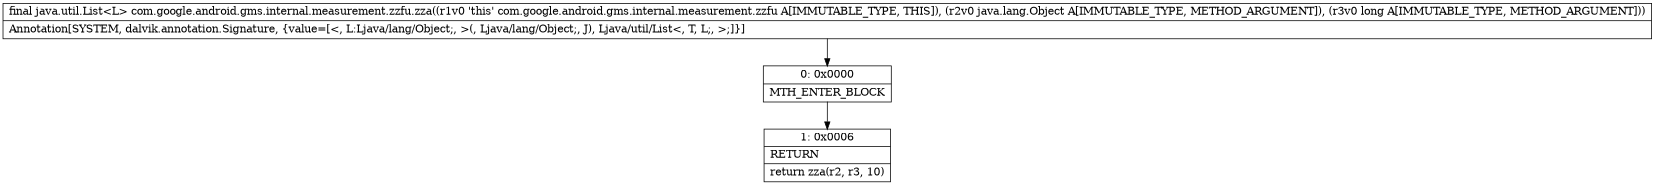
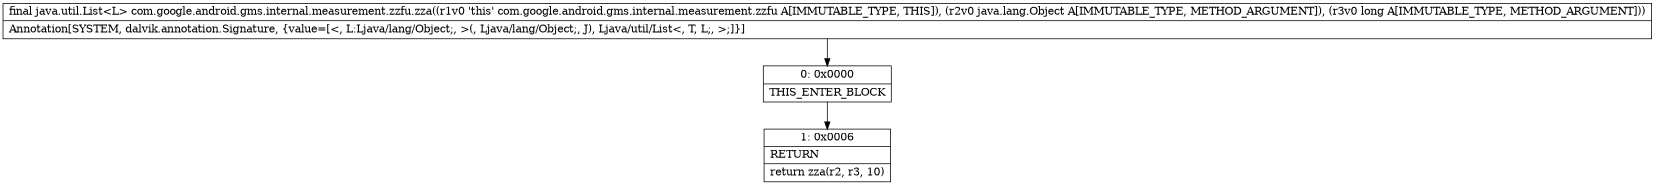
(827, 93) -> (827, 93)
